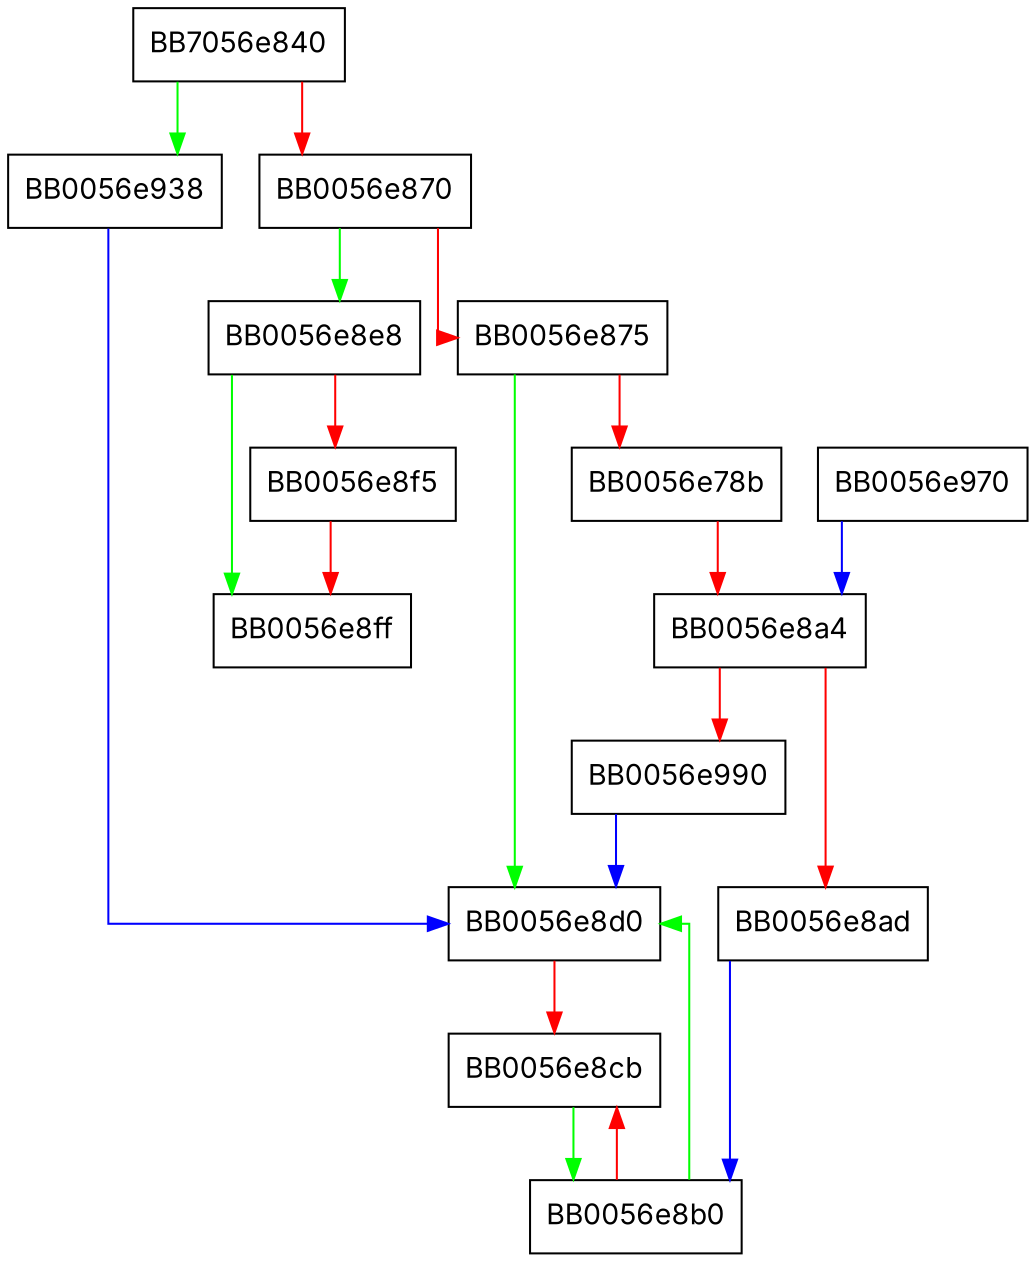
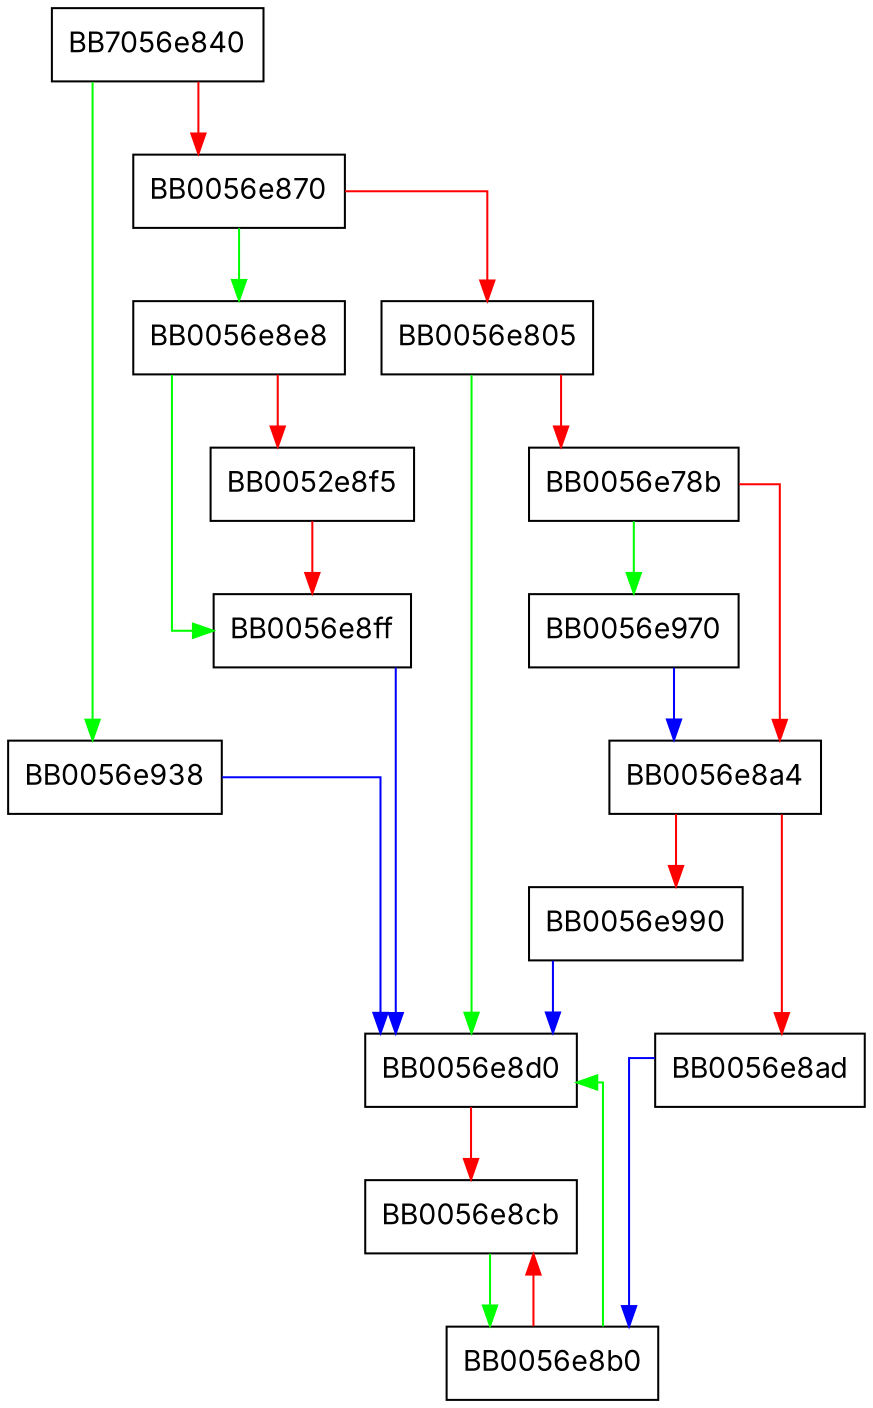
(563, 338) -> (487, 338)
(353, 484) -> (312, 484)
none -> (634, 547)
none -> (396, 840)
